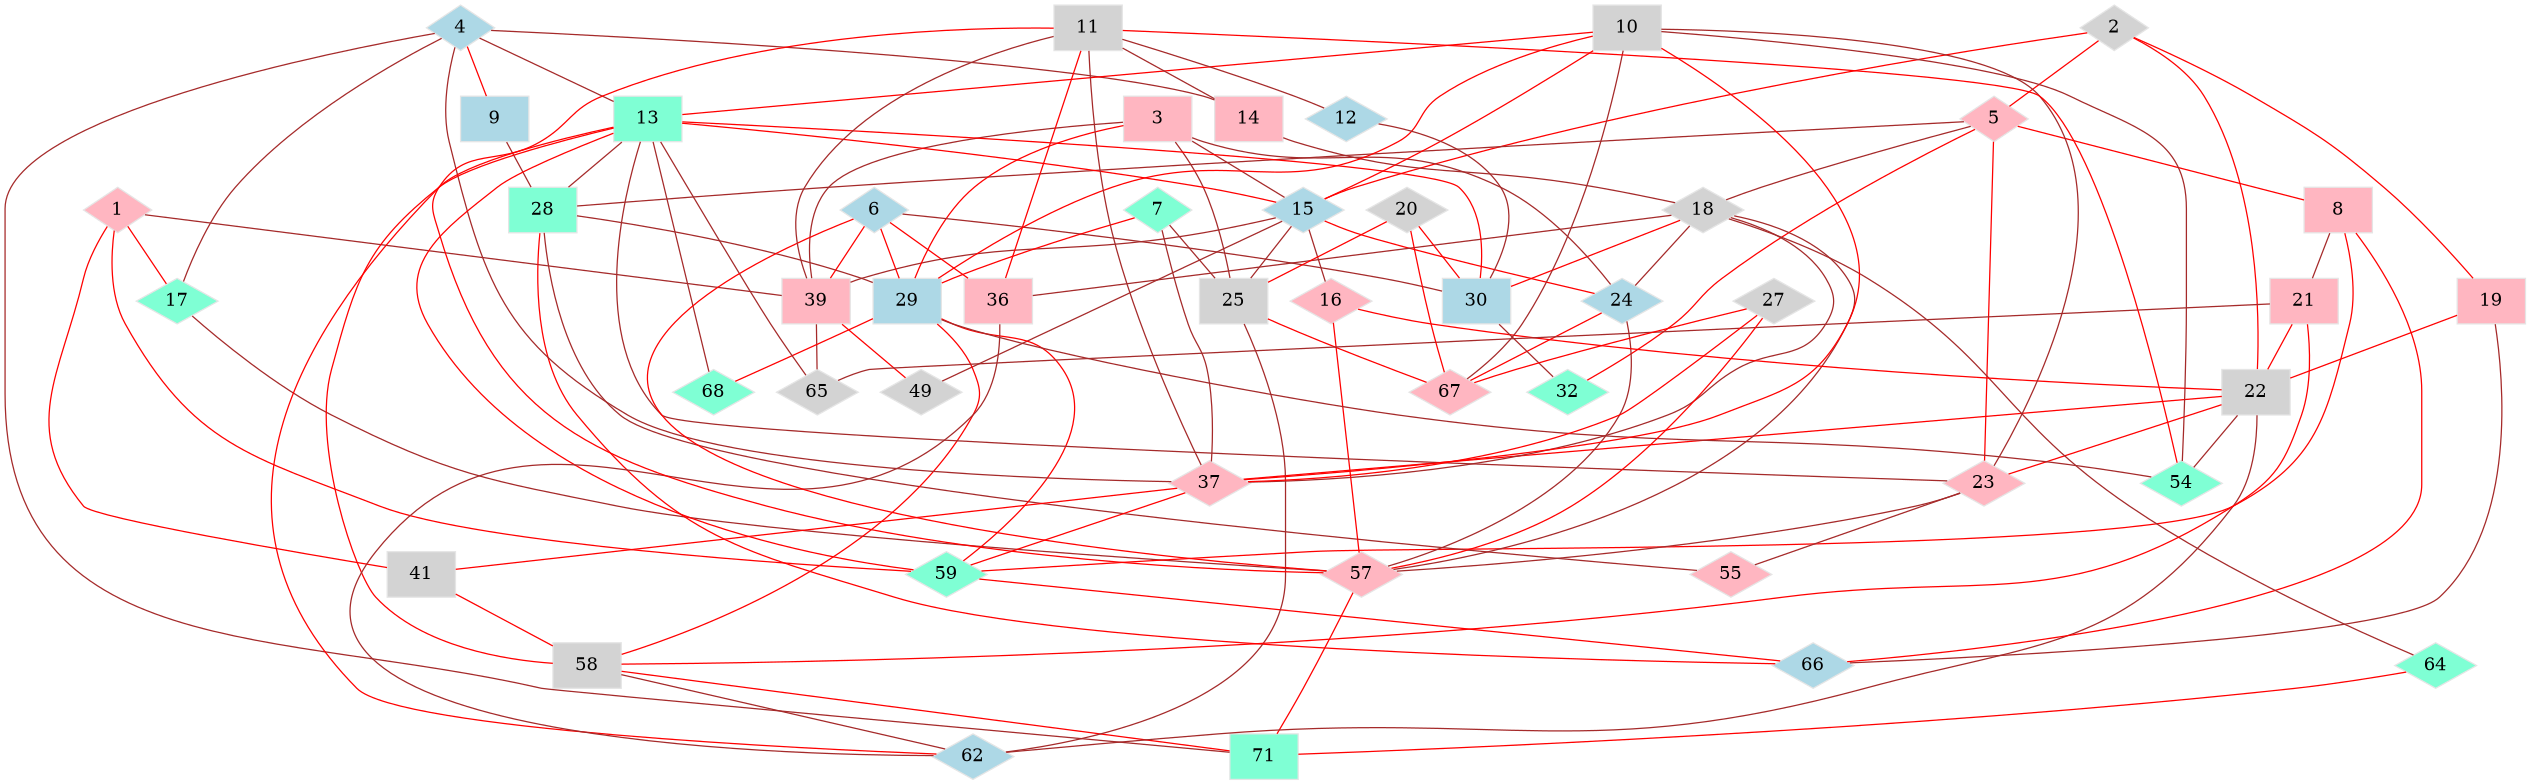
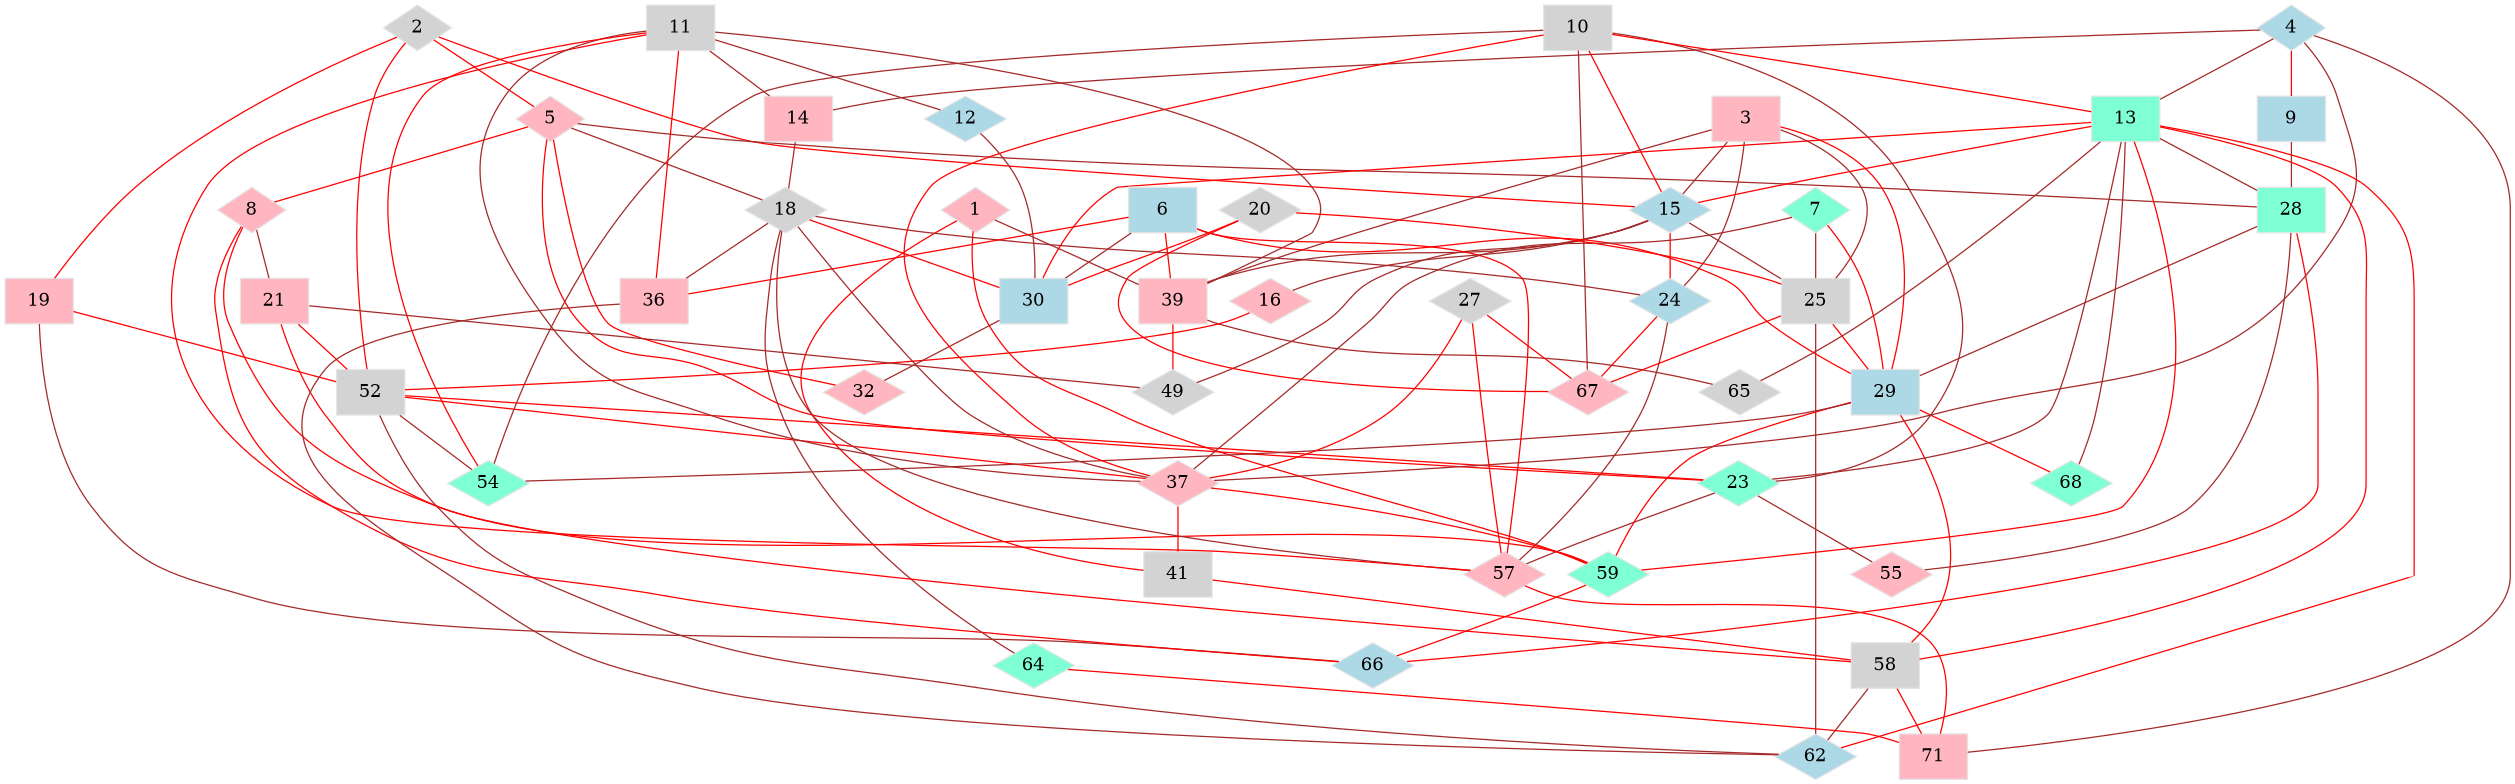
(1272, 172) -> (1851, 347)
(874, 210) -> (1163, 210)
(2338, 210) -> (252, 210)
(177, 301) -> none
(1589, 335) -> (725, 347)
(1568, 392) -> (864, 392)
(2256, 392) -> (371, 392)
(1346, 438) -> none
(1984, 483) -> (1738, 483)
(1264, 757) -> (1933, 757)
